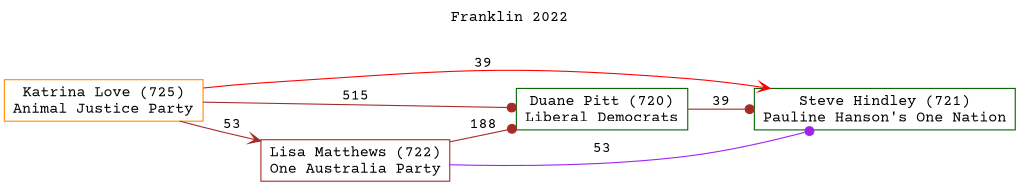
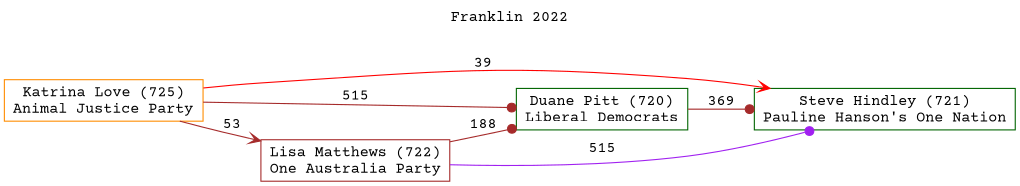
(721, 101) -> (721, 101)
(602, 148) -> (602, 148)
